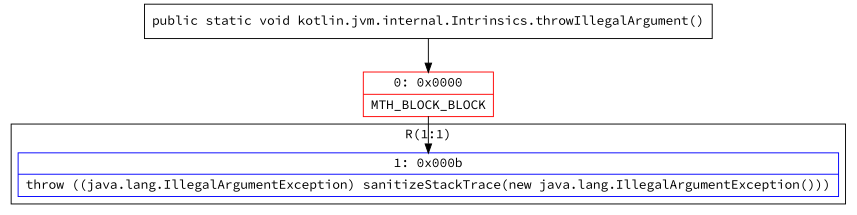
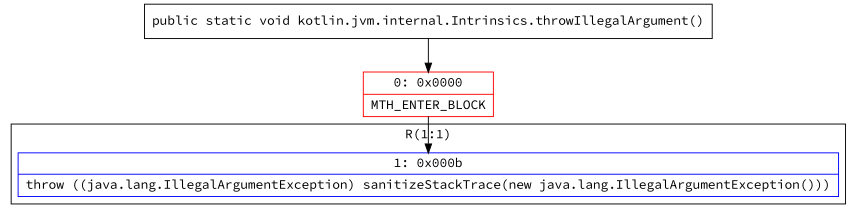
(428, 105) -> (428, 105)
